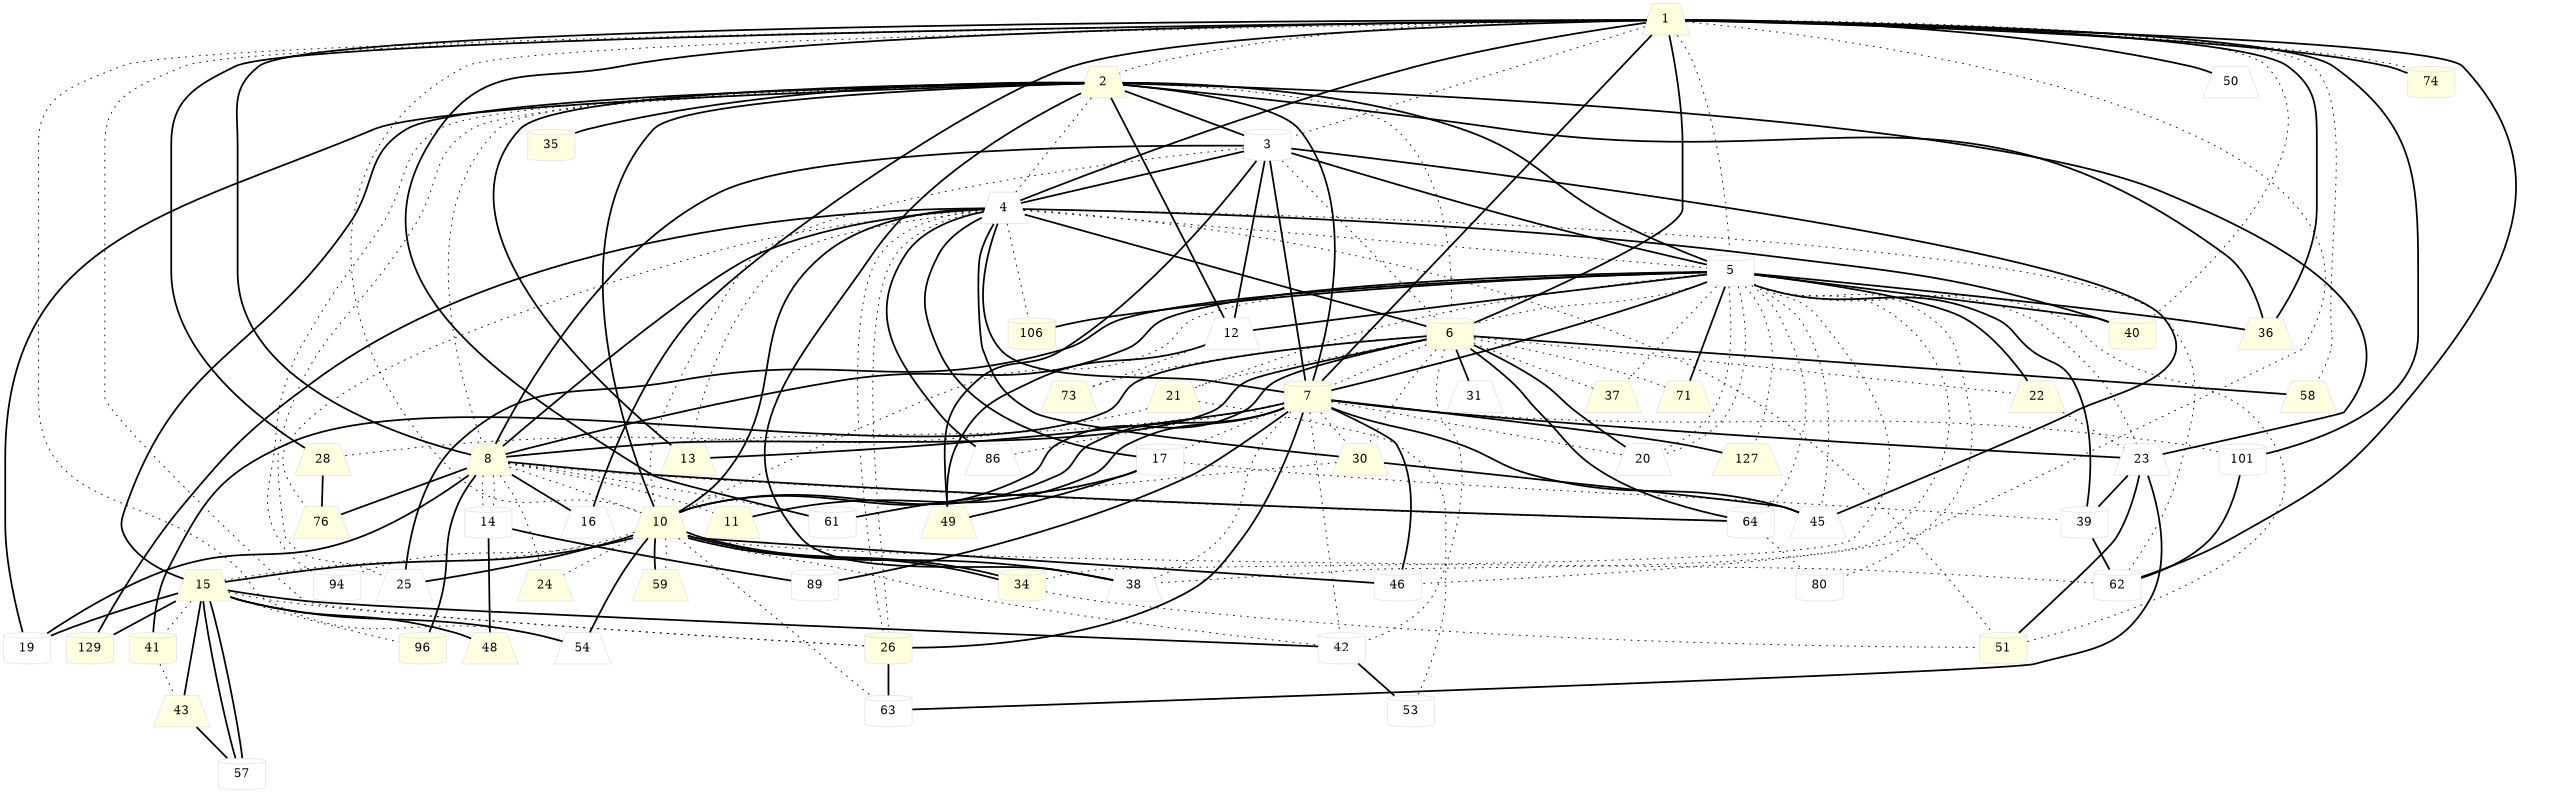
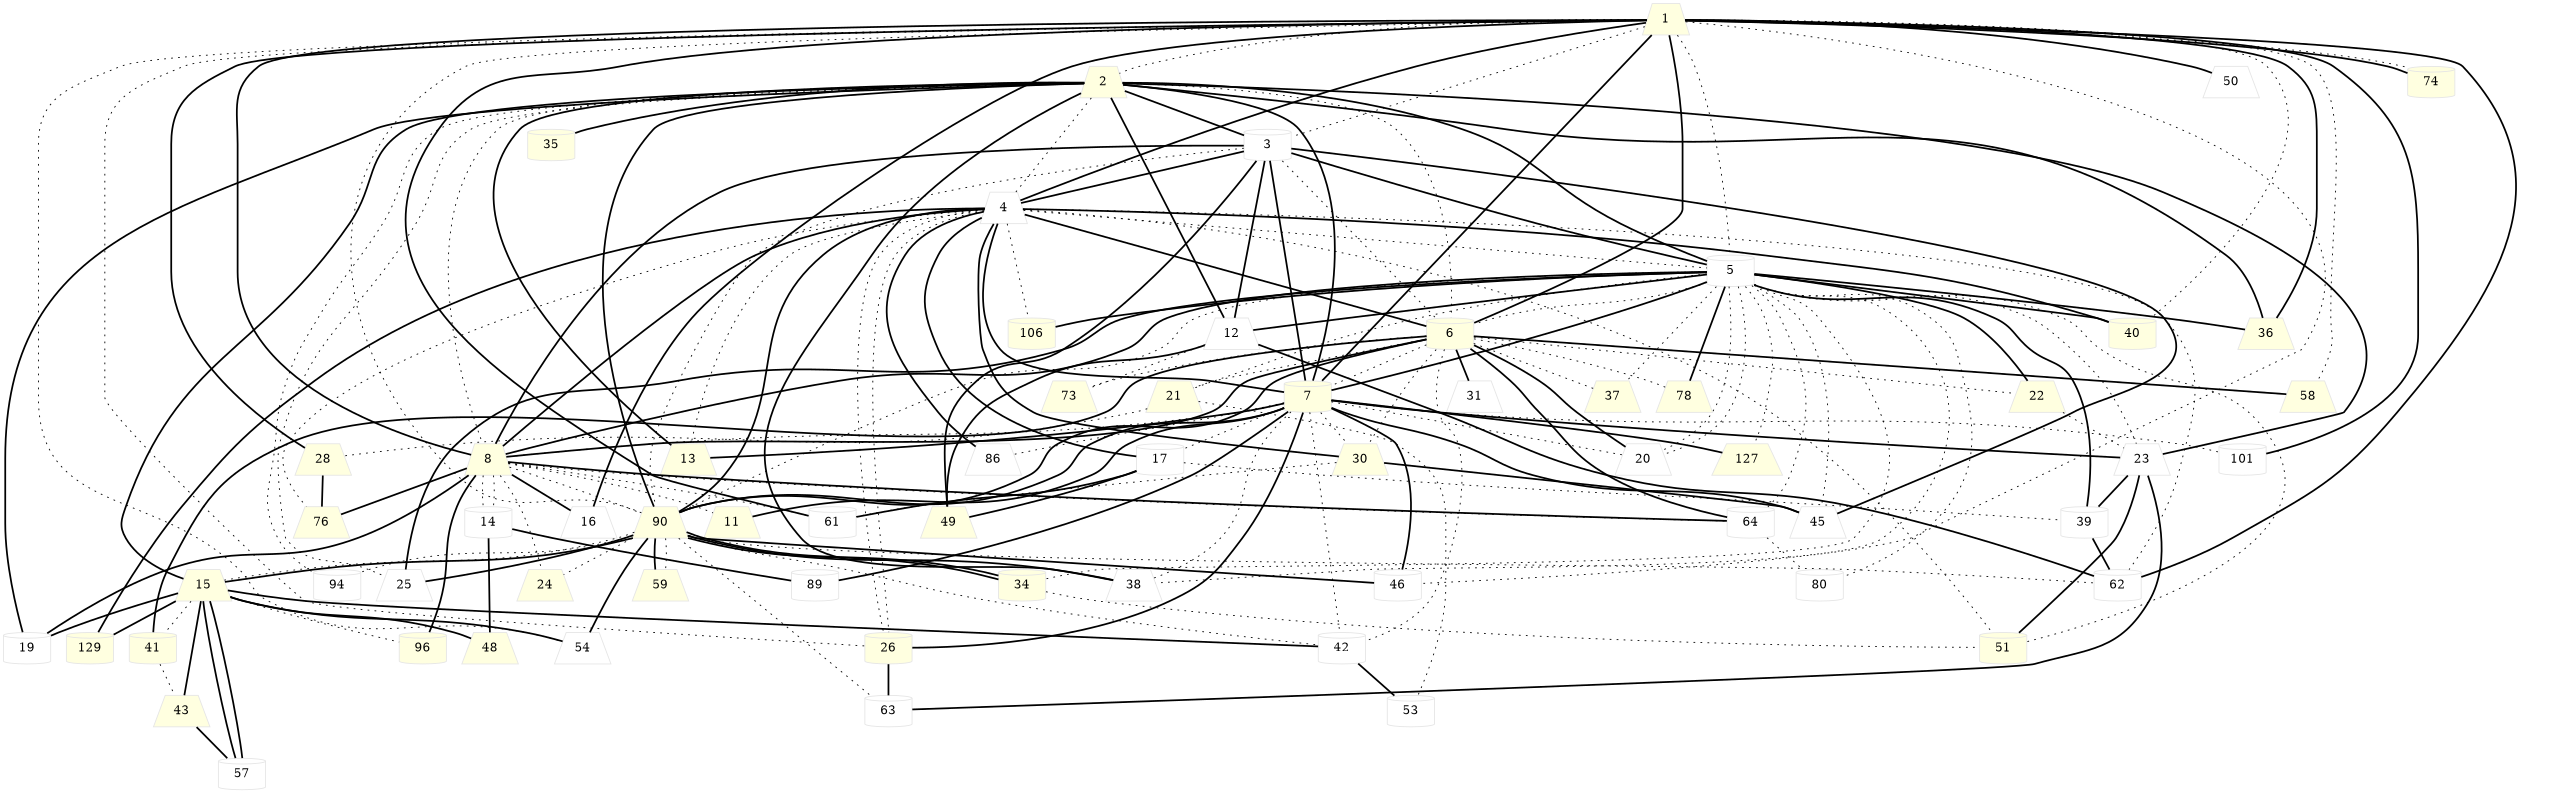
(1684, 397) -> (1684, 397)
(660, 522) -> (660, 522)
(2207, 542) -> (1648, 484)
(546, 625) -> none
